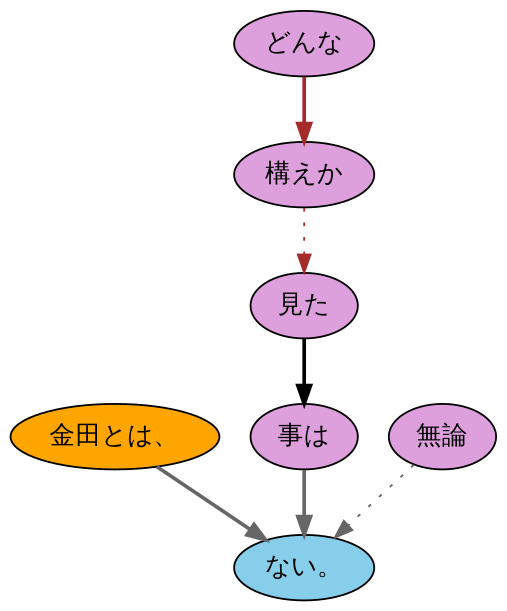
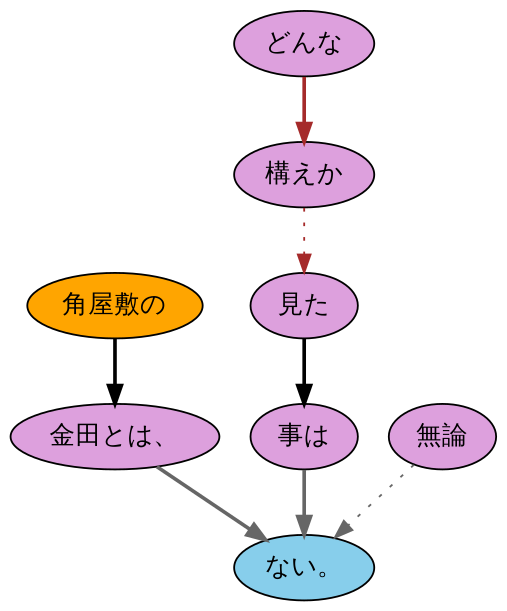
none -> (115, 306)
(115, 437) -> (115, 437)
